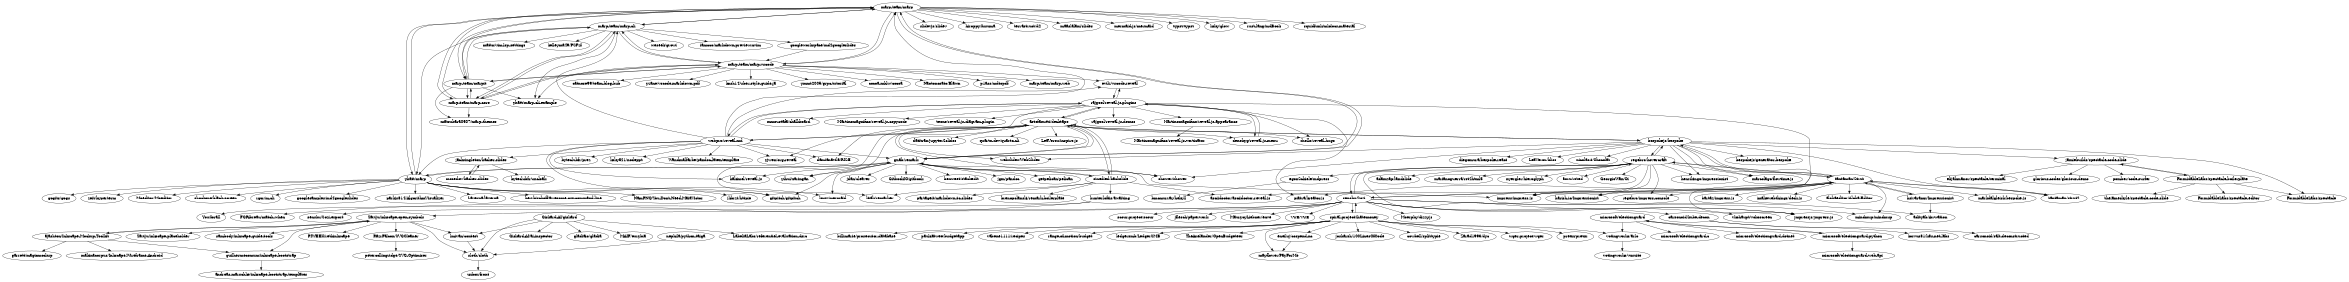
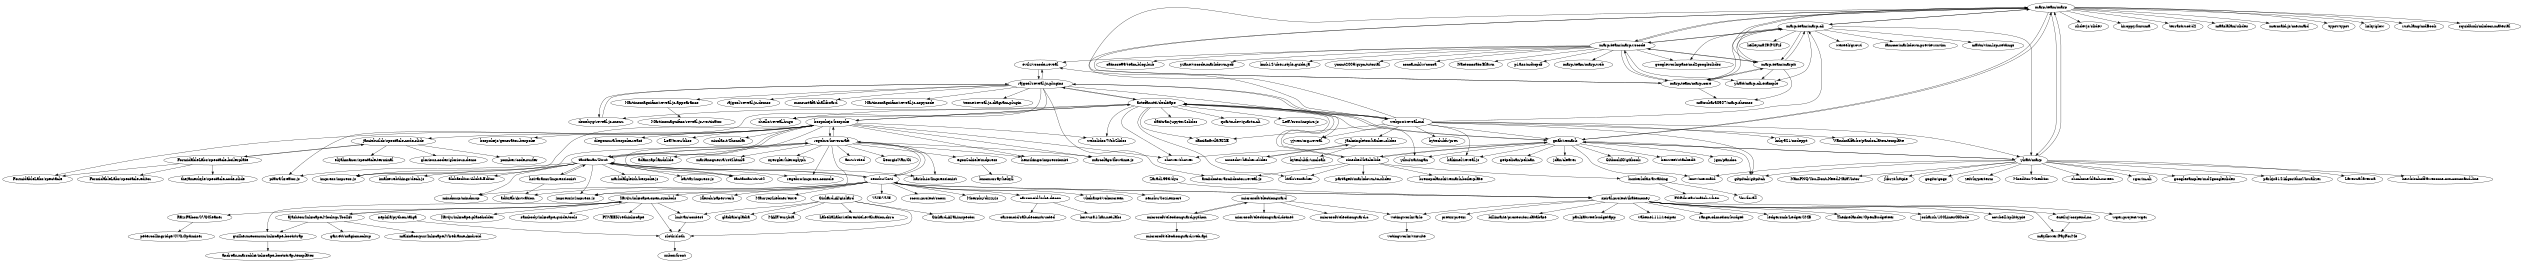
(788, 55) -> (1653, 55)
(1201, 187) -> none
(1417, 227) -> (1342, 192)
